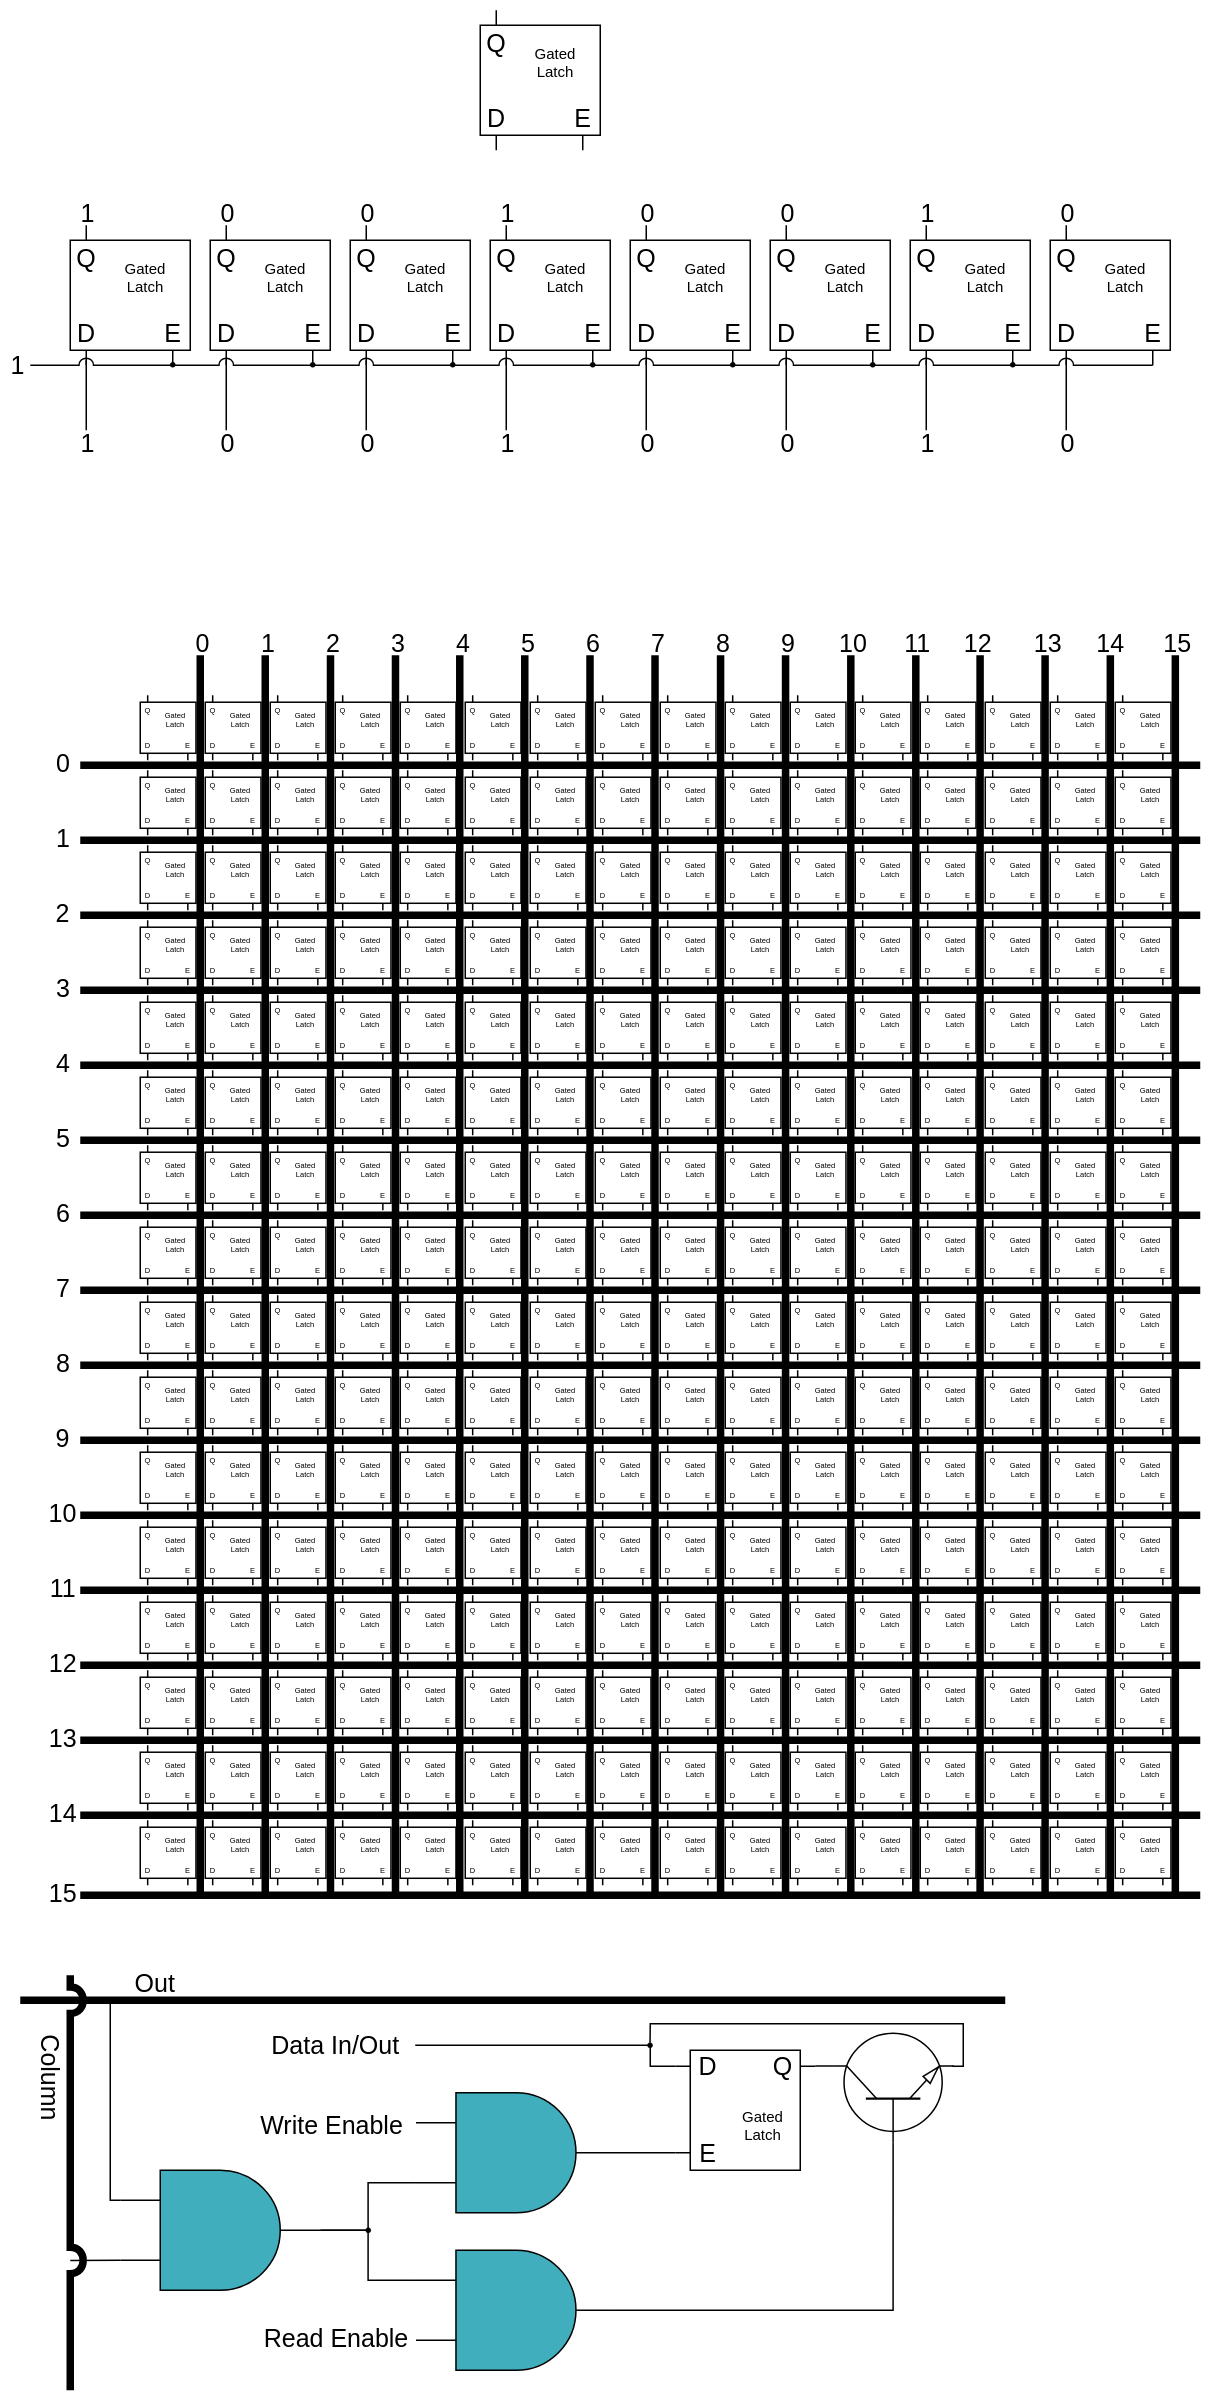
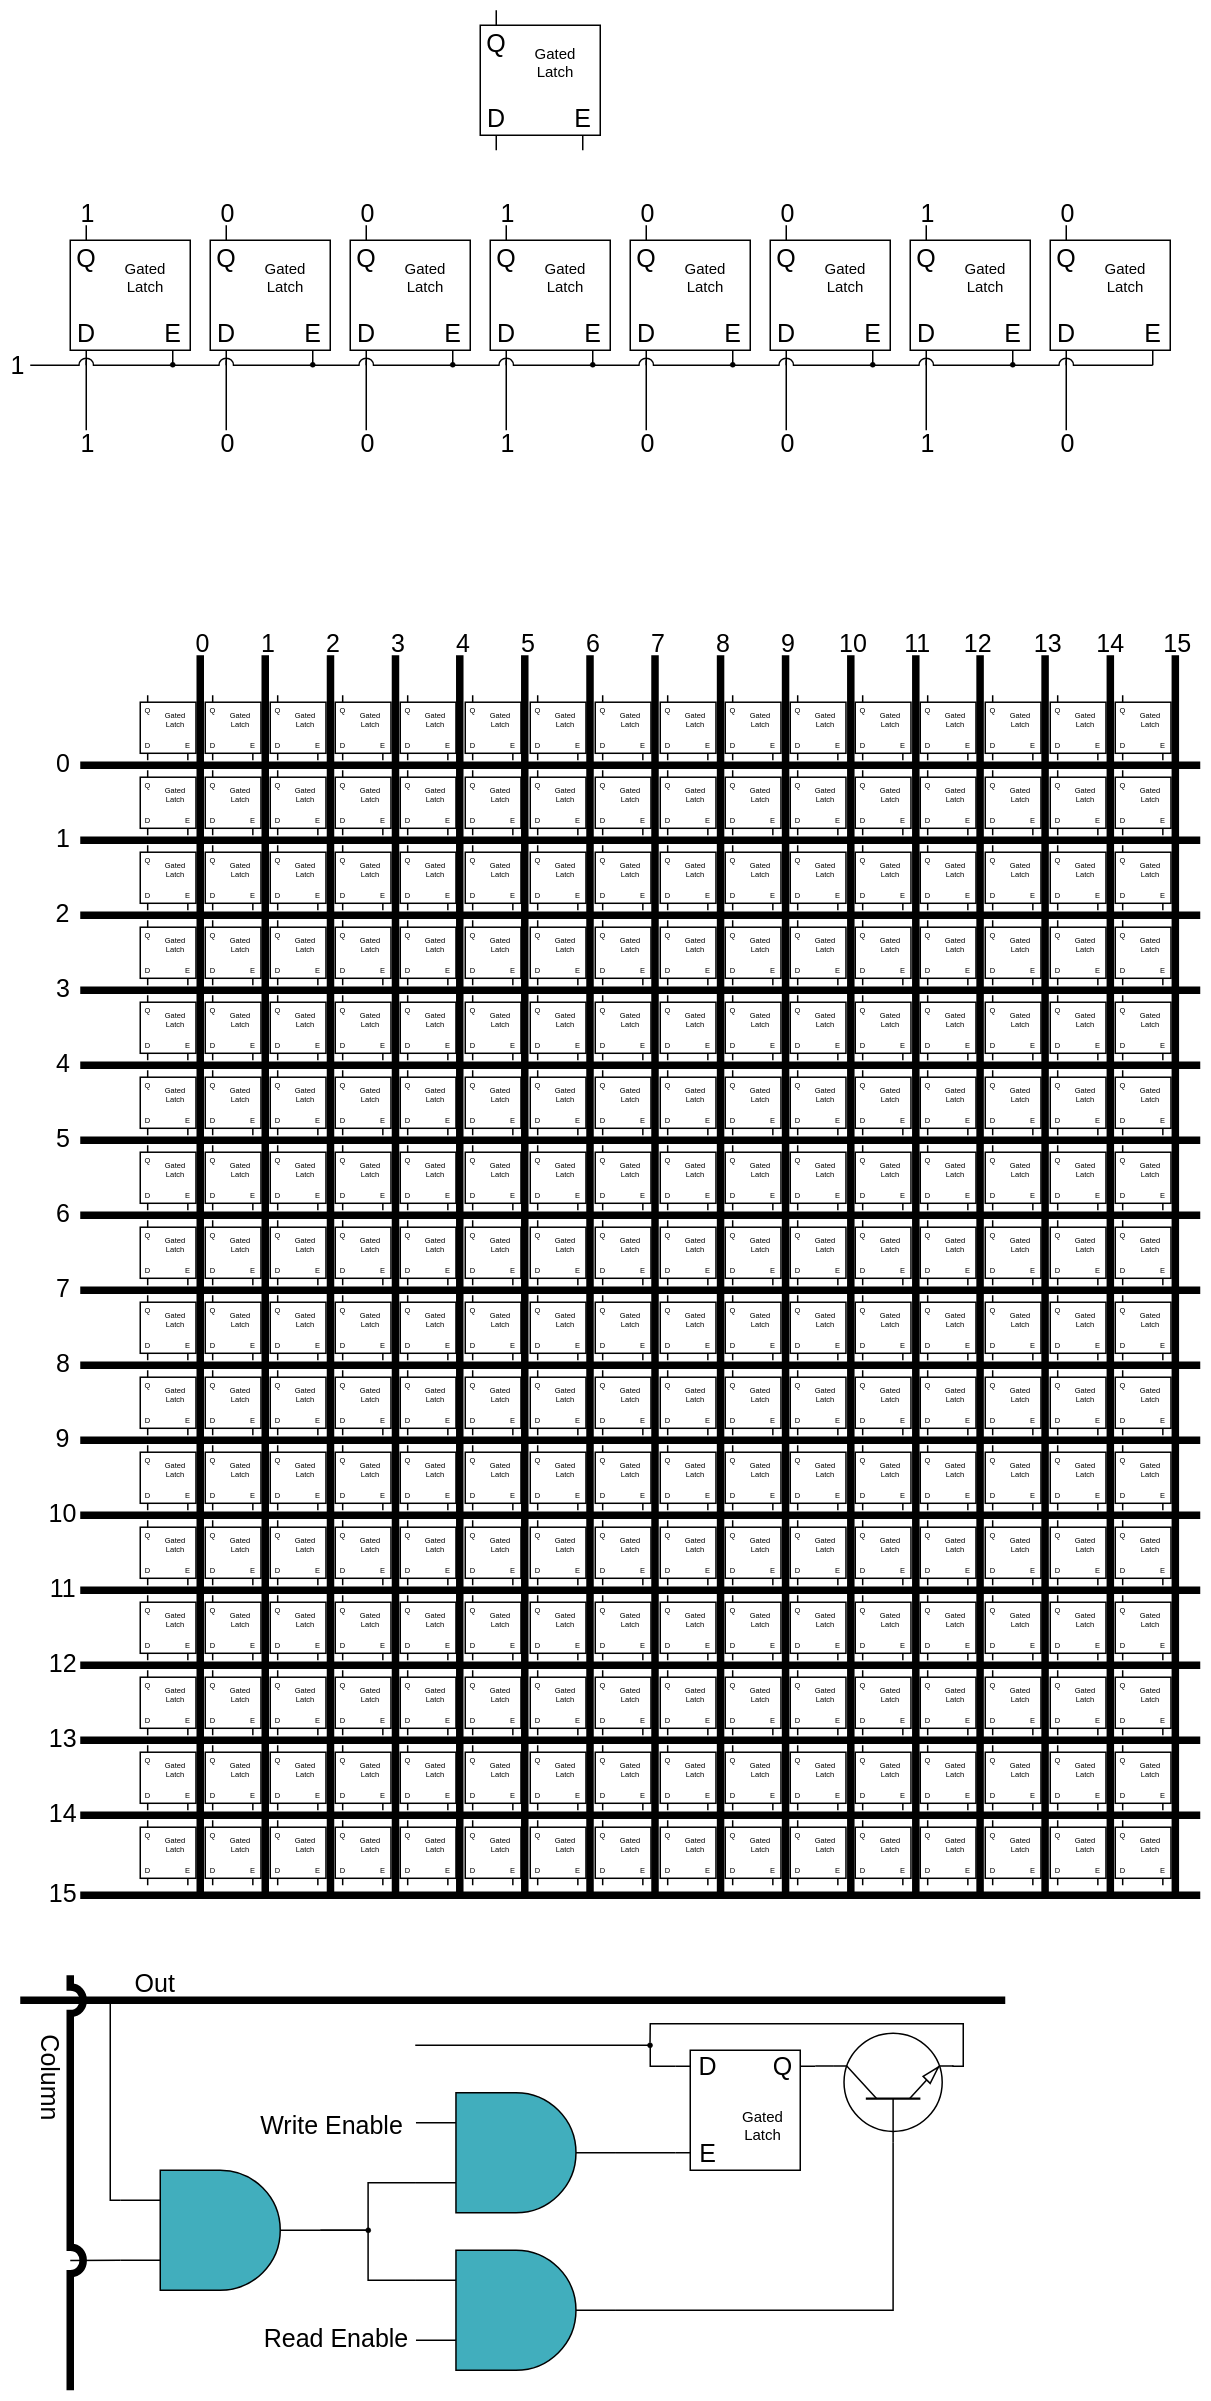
(336, 2045) -> none
